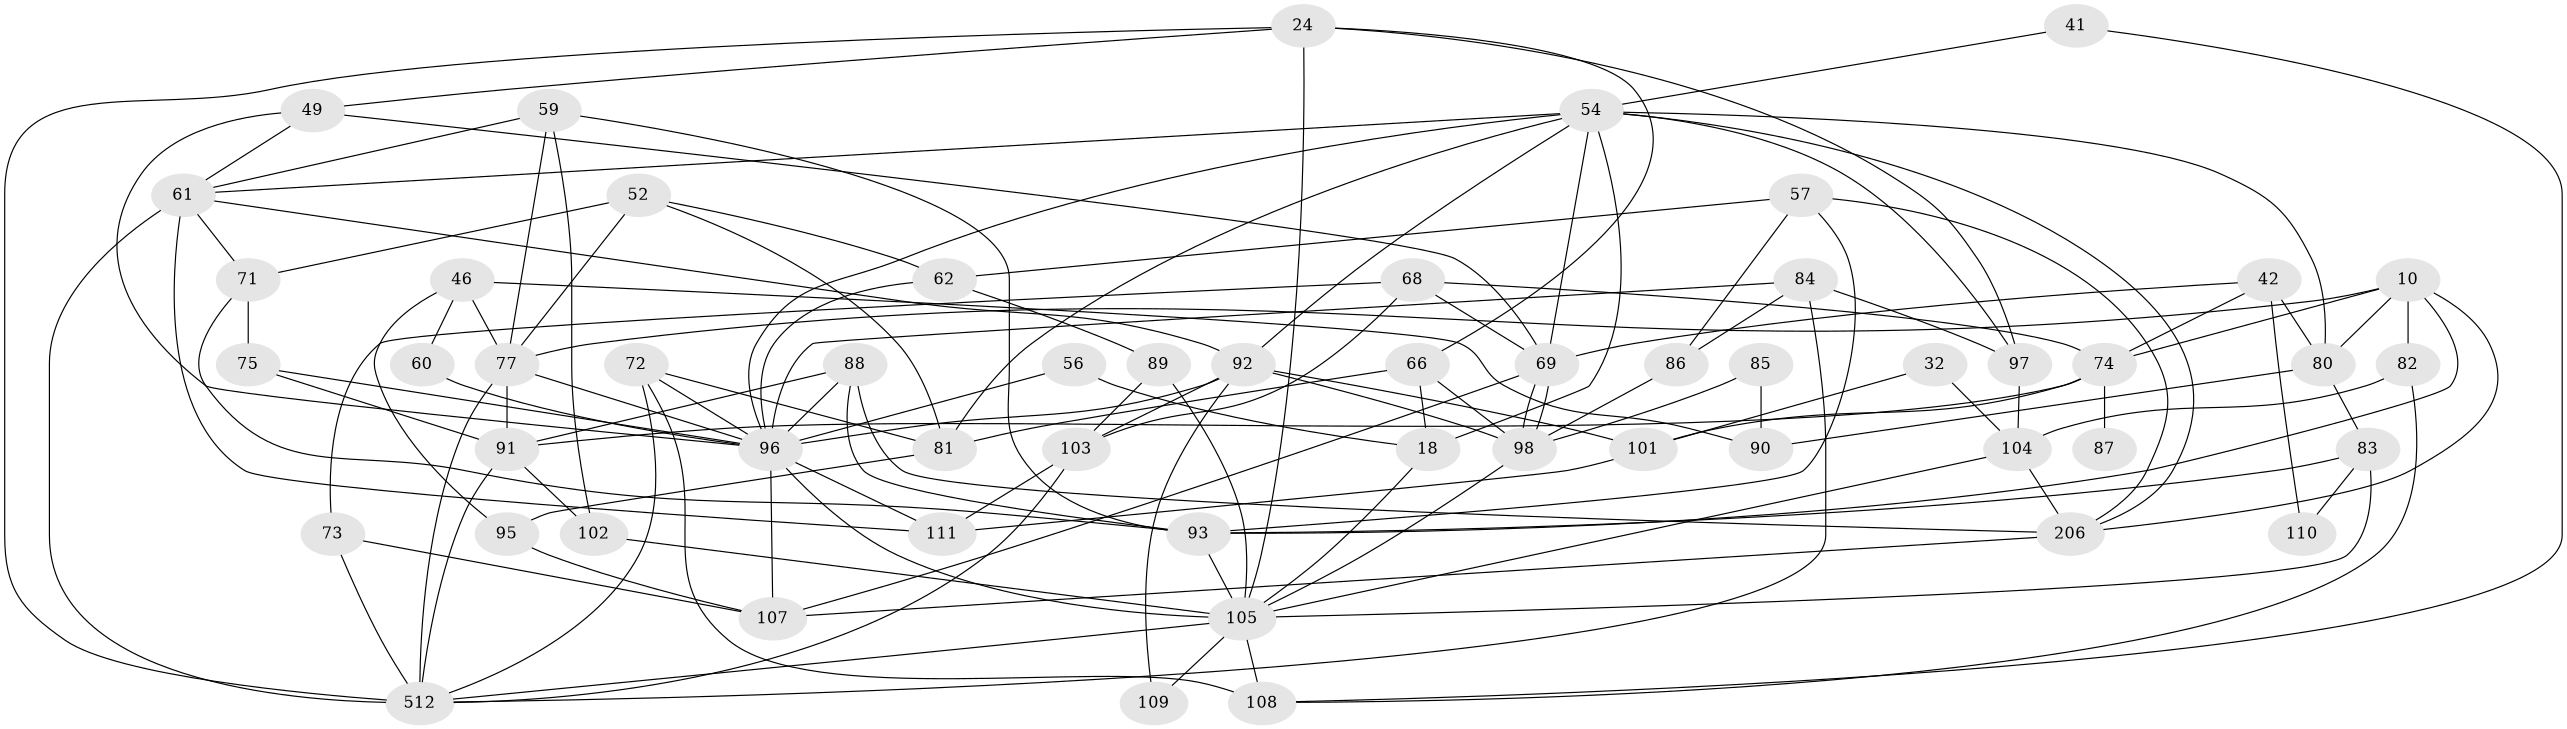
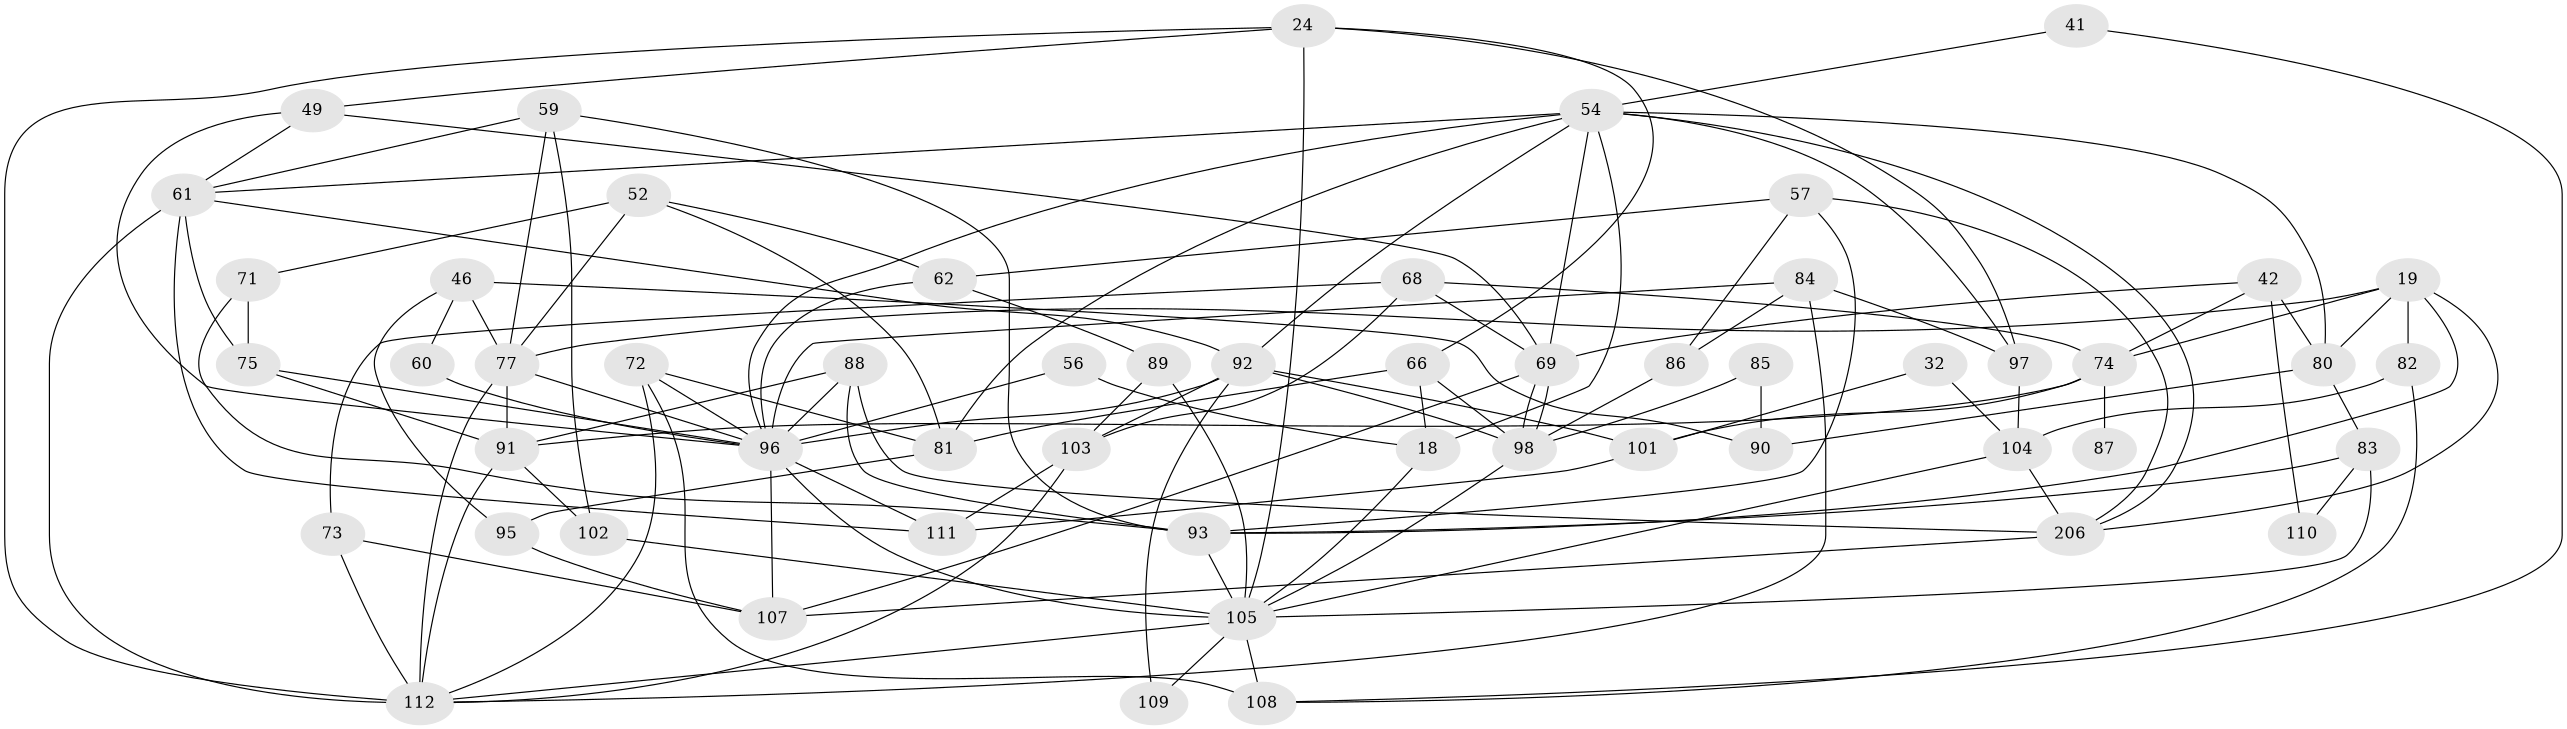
(216, 238) -> (200, 285)
(2408, 280) -> (2408, 280)
(420, 703) -> (420, 703)
